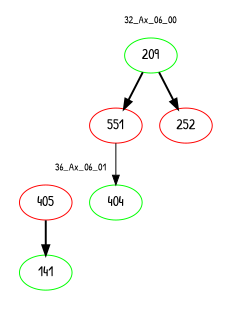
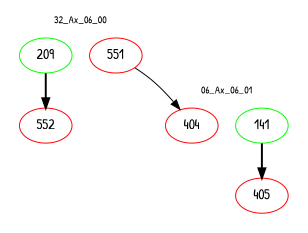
(136, 86) -> none
(186, 126) -> (46, 126)
(81, 168) -> (227, 91)
(116, 203) -> (192, 126)
(46, 233) -> (262, 156)
